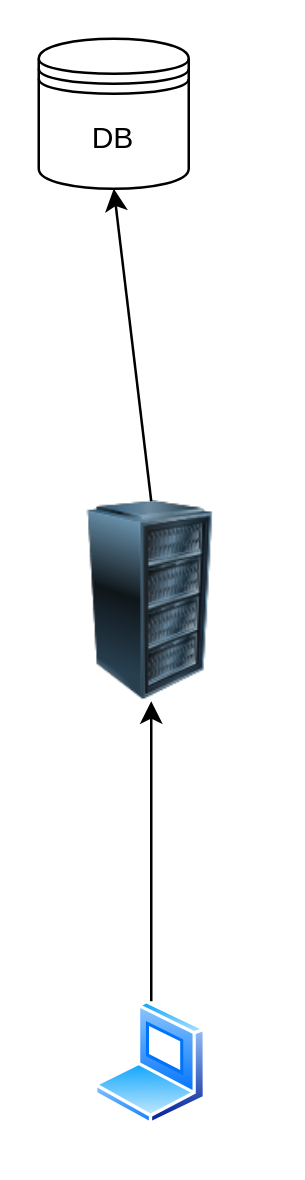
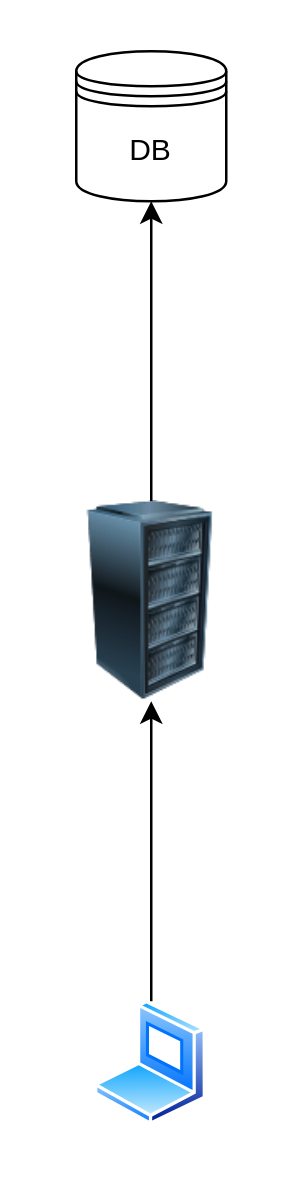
(114, 114) -> (151, 126)
